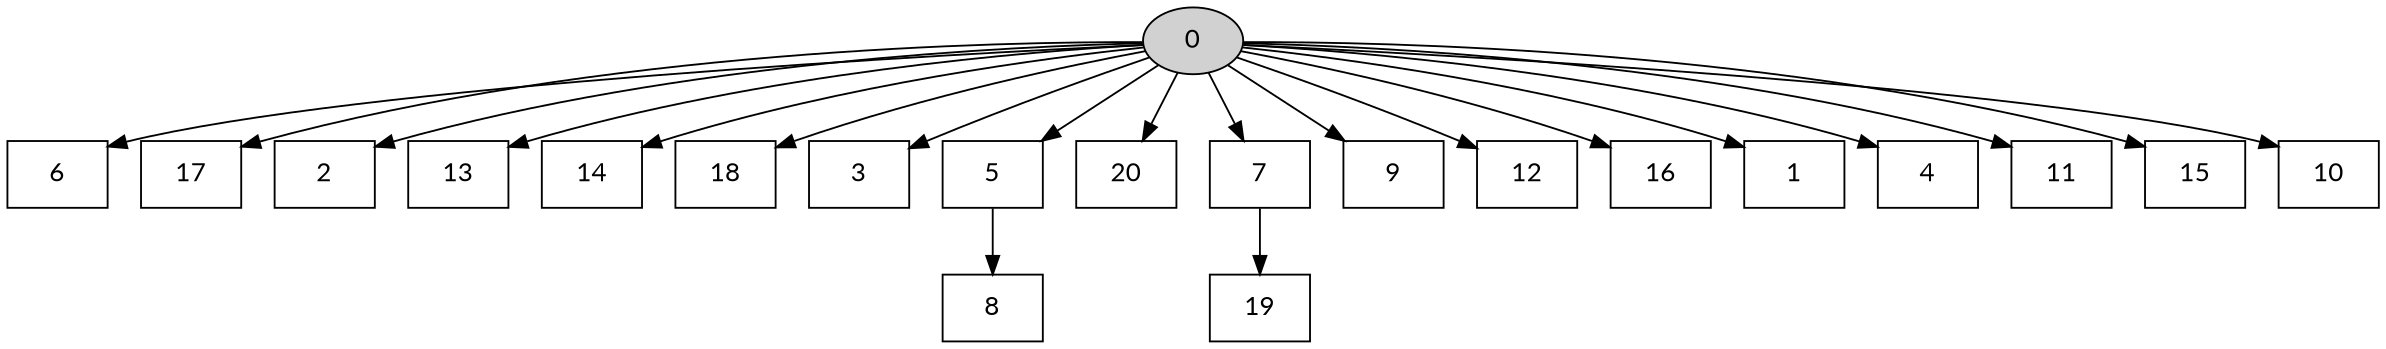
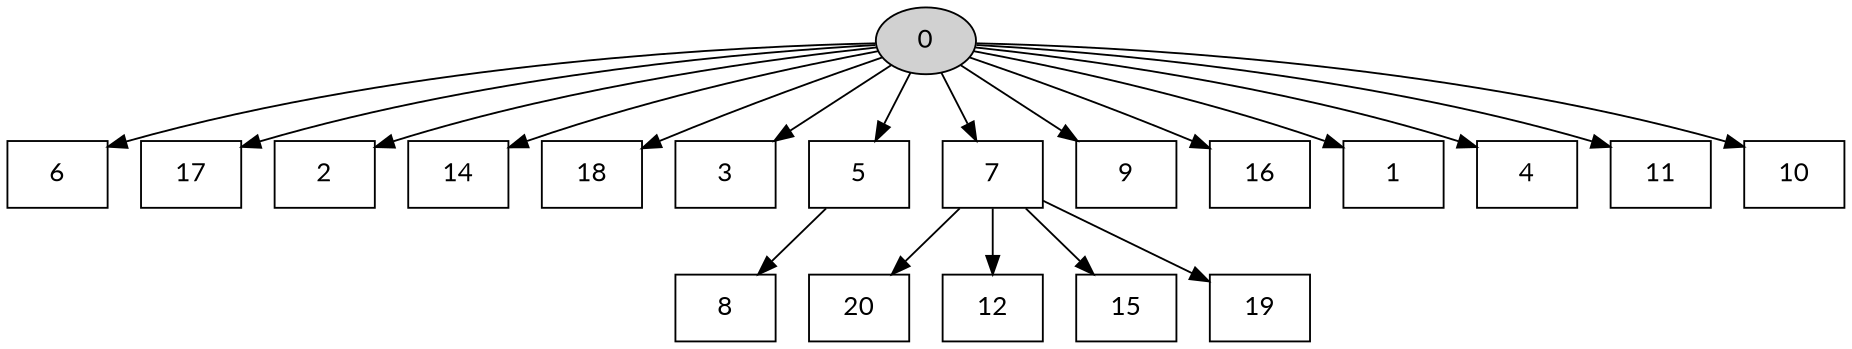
(1688, 65) -> (1053, 235)
(1165, 98) -> (933, 235)
(1349, 98) -> (993, 232)
(458, 174) -> none
